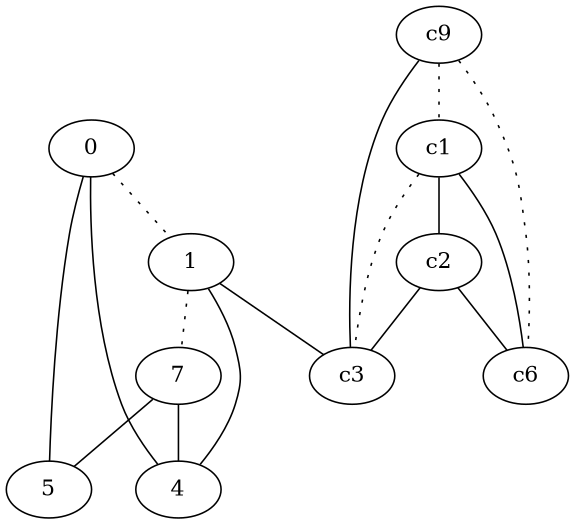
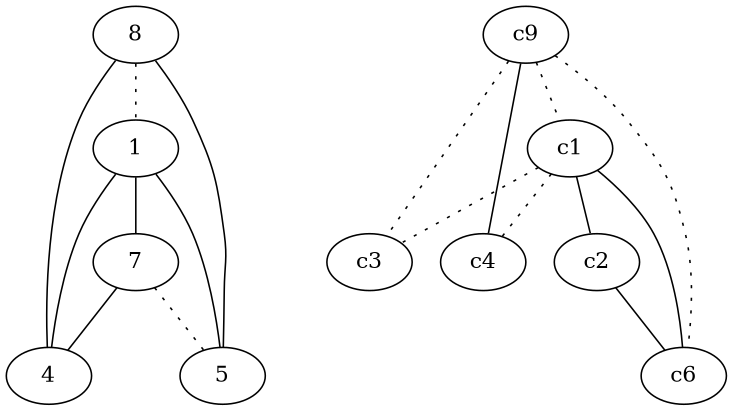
(92, 148) -> (136, 35)
(360, 197) -> (448, 148)
none -> (483, 262)
(185, 319) -> (136, 205)
(272, 319) -> (201, 256)
(396, 319) -> none
(113, 433) -> (179, 319)
